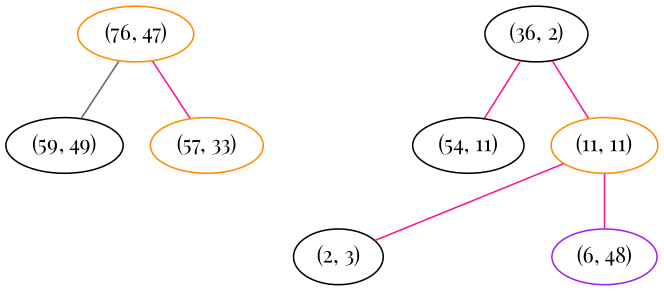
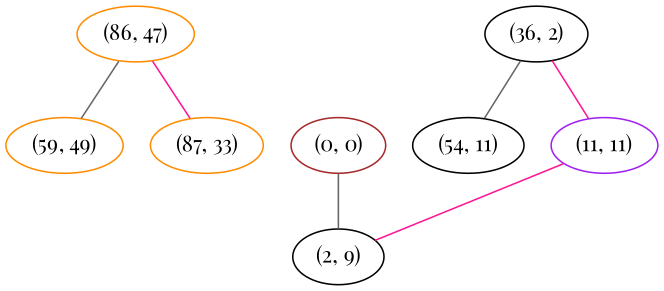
(136, 34) -> (136, 34)
(503, 89) -> (503, 89)
(65, 145) -> (65, 145)
(207, 145) -> (207, 145)
none -> (338, 145)
(604, 145) -> (604, 145)
(338, 257) -> (338, 257)
(604, 257) -> none
